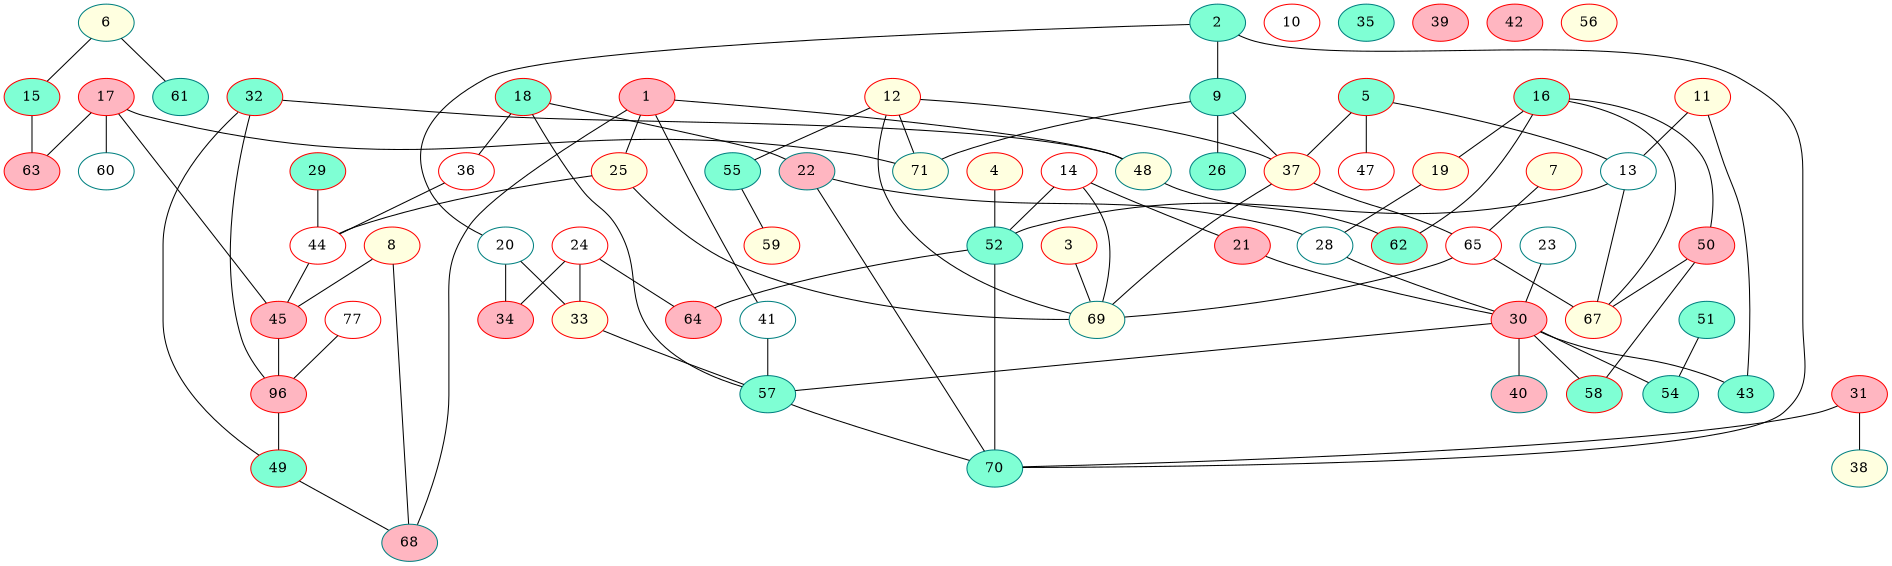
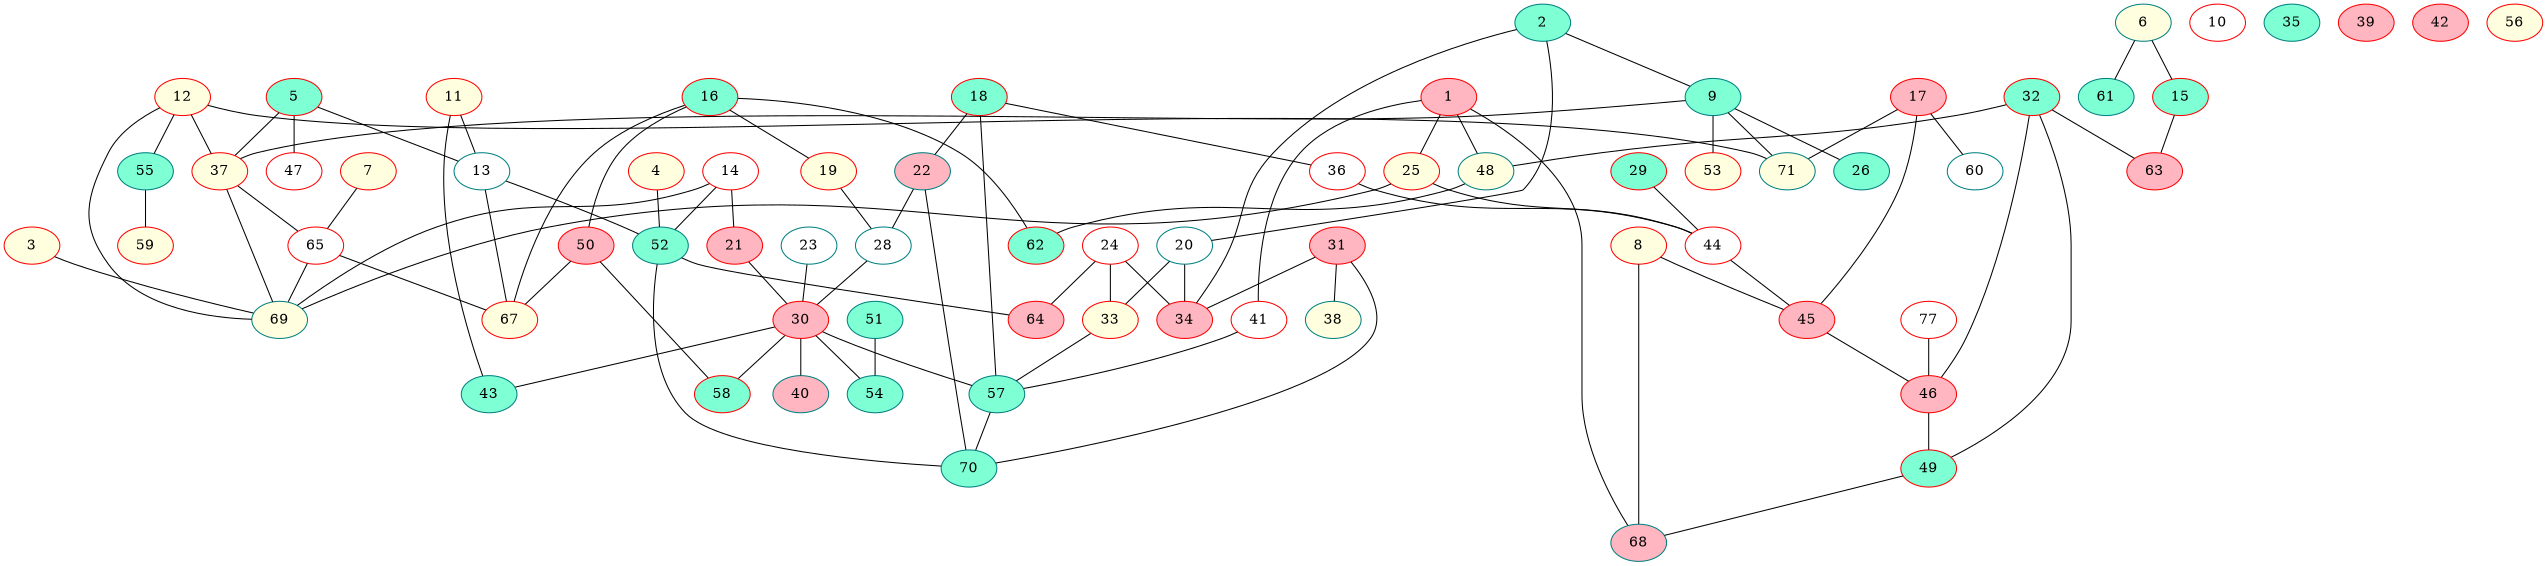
(69, 134) -> (2093, 134)
none -> (1713, 171)
none -> (1266, 280)
(768, 320) -> (1259, 320)
(1805, 365) -> (1323, 112)
(279, 394) -> (1929, 394)
